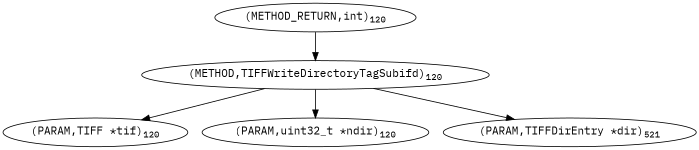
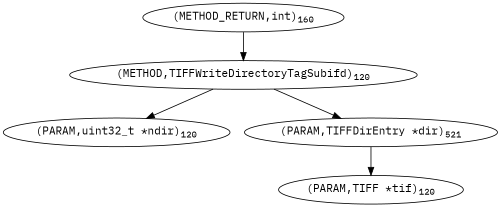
(378, 16) -> (306, 16)
(207, 103) -> (371, 157)
